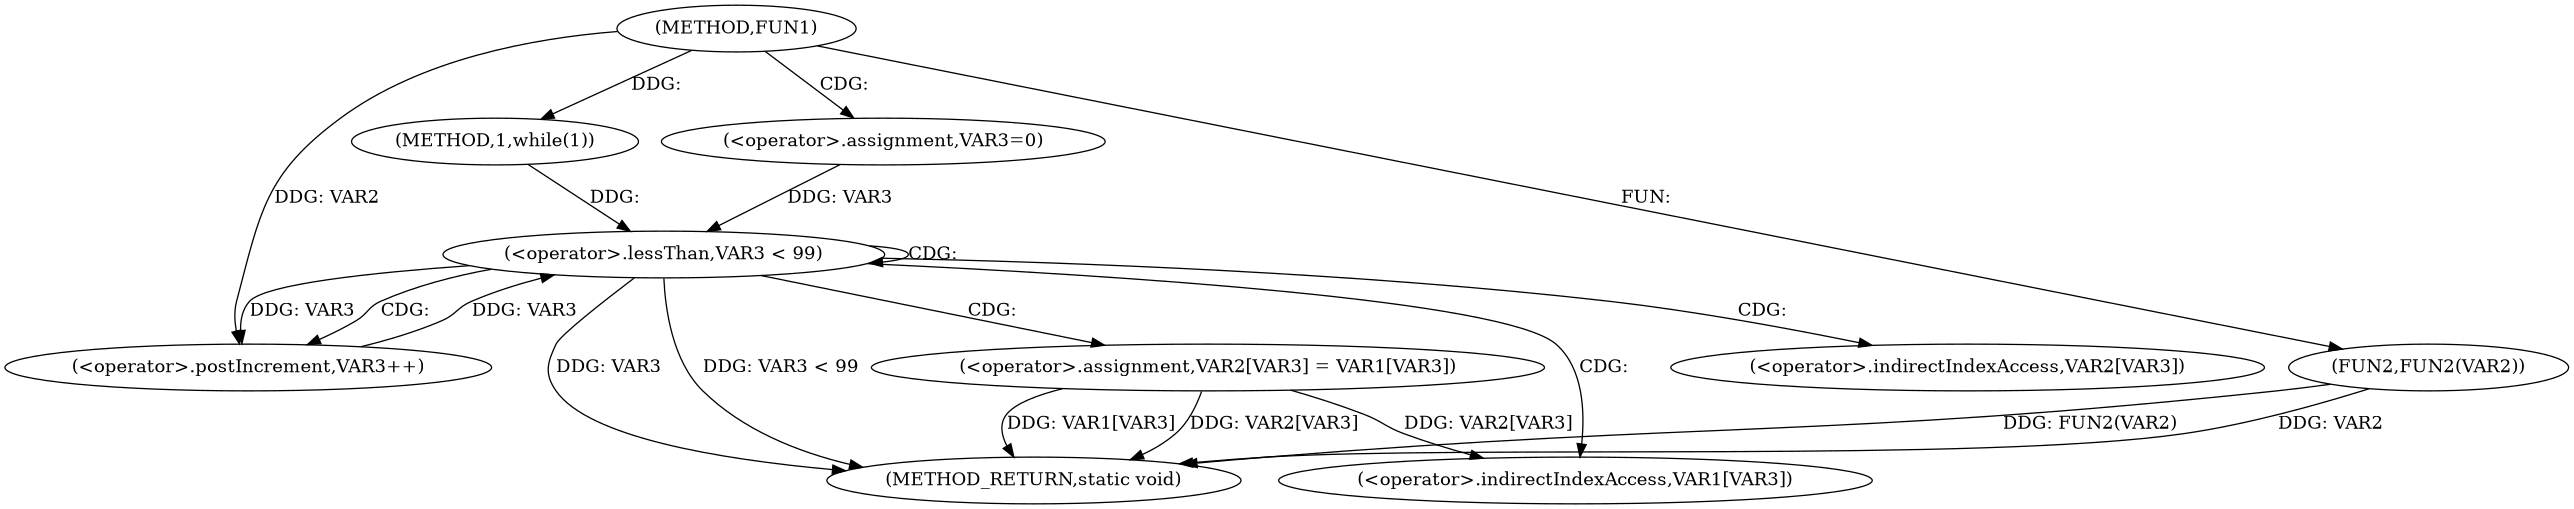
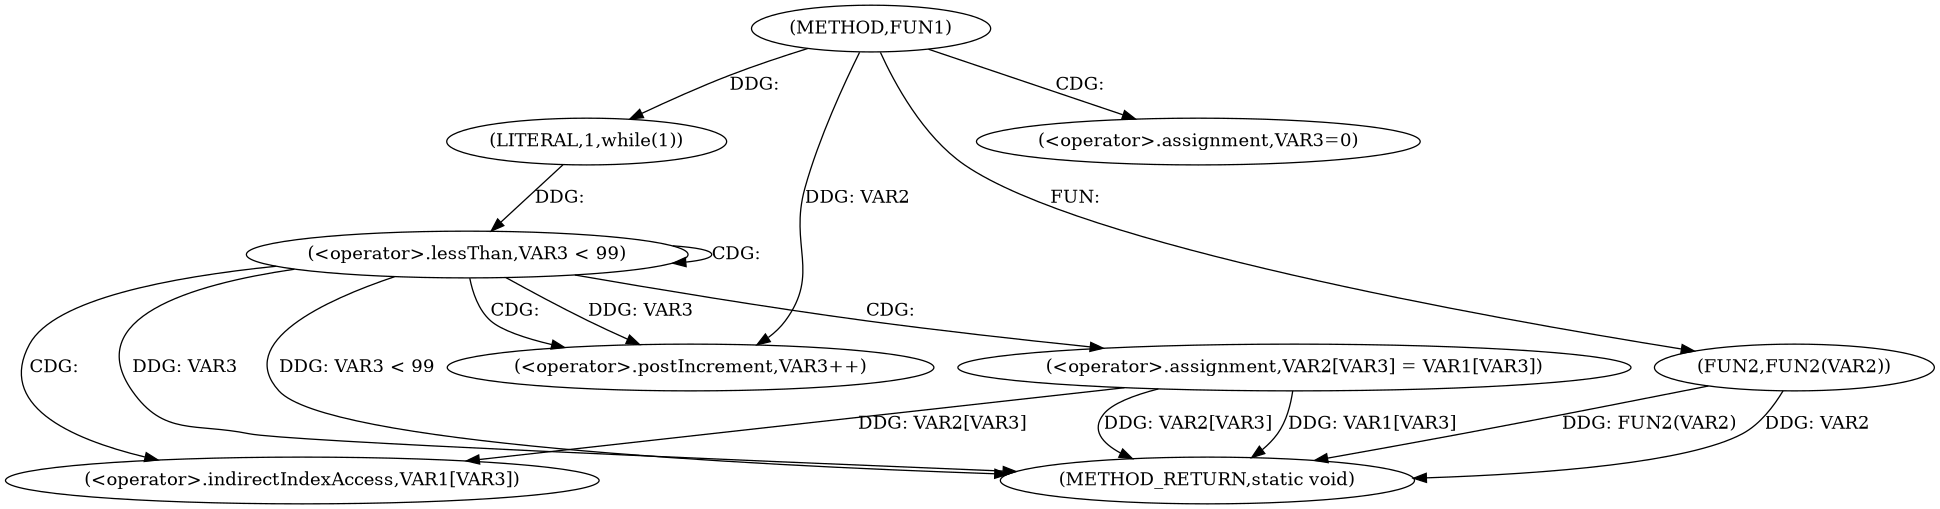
(495, 142) -> (587, 142)
(779, 195) -> none
(452, 315) -> none
(1968, 368) -> none
